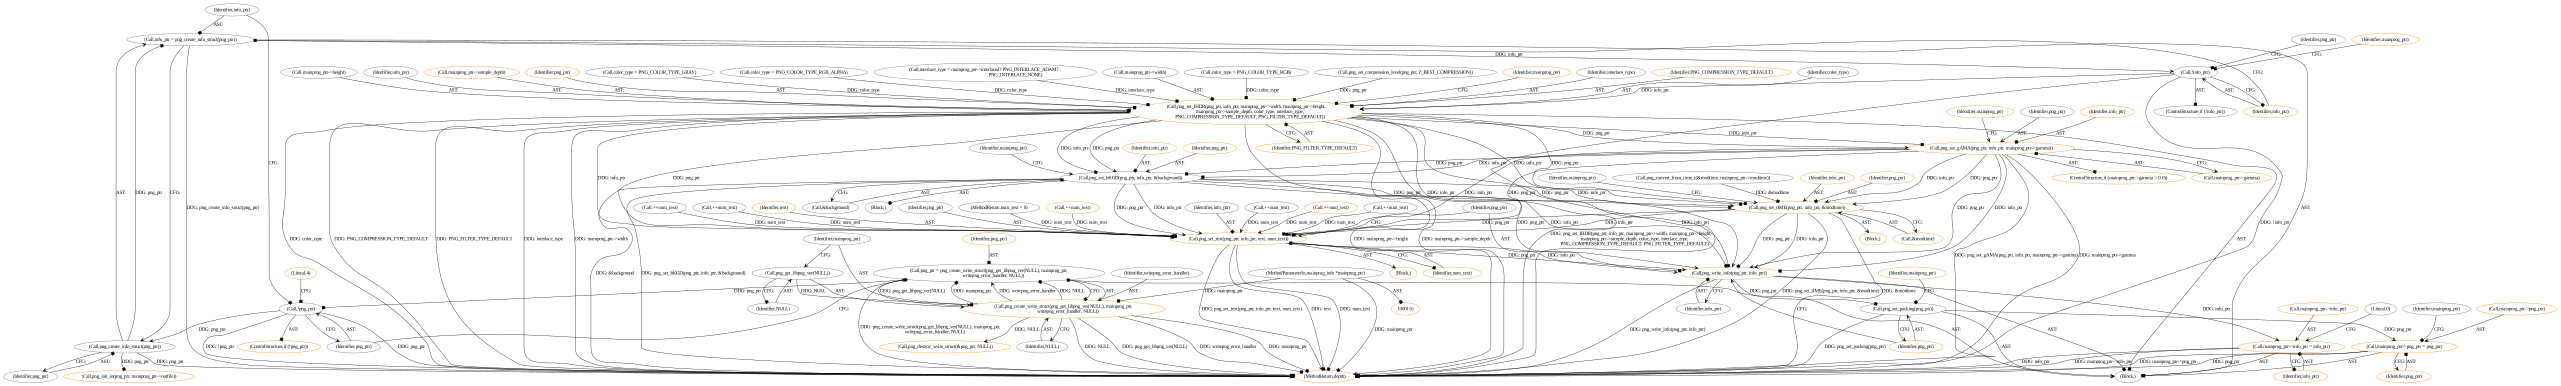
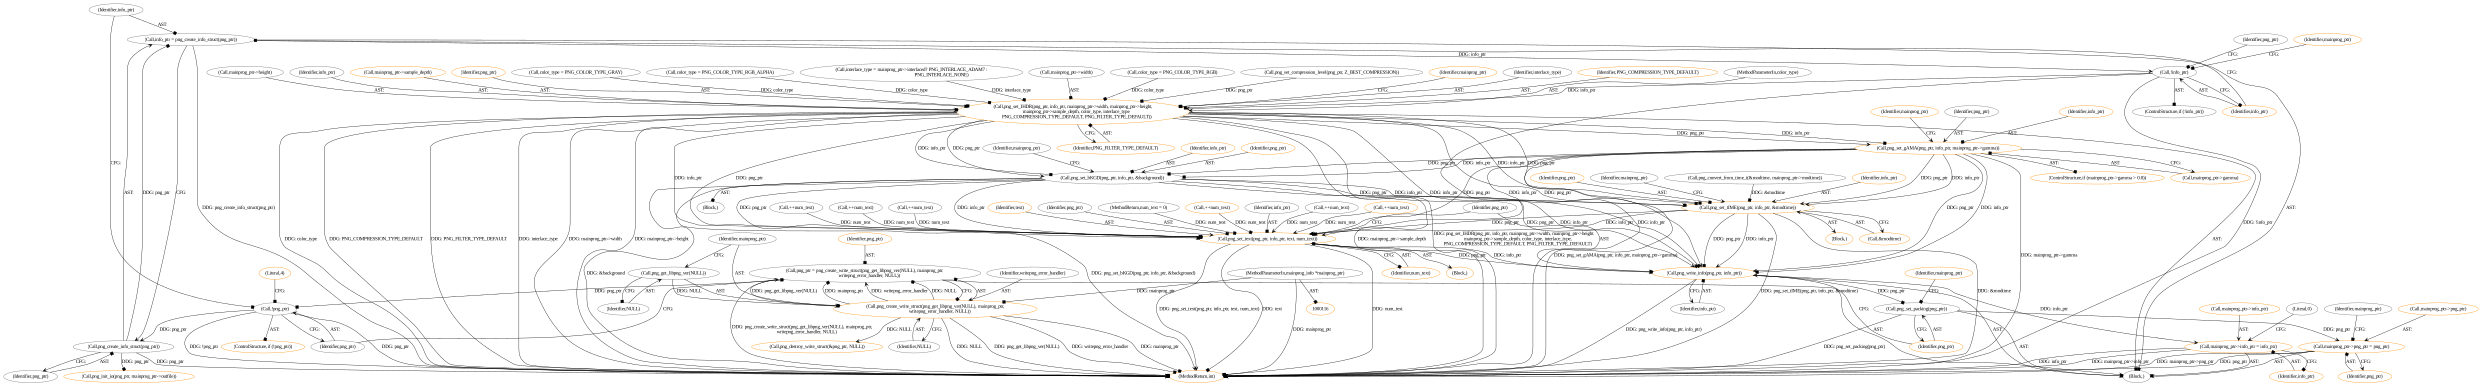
(1828, 72) -> (1768, 72)
(830, 208) -> none
(1325, 377) -> (1197, 377)
